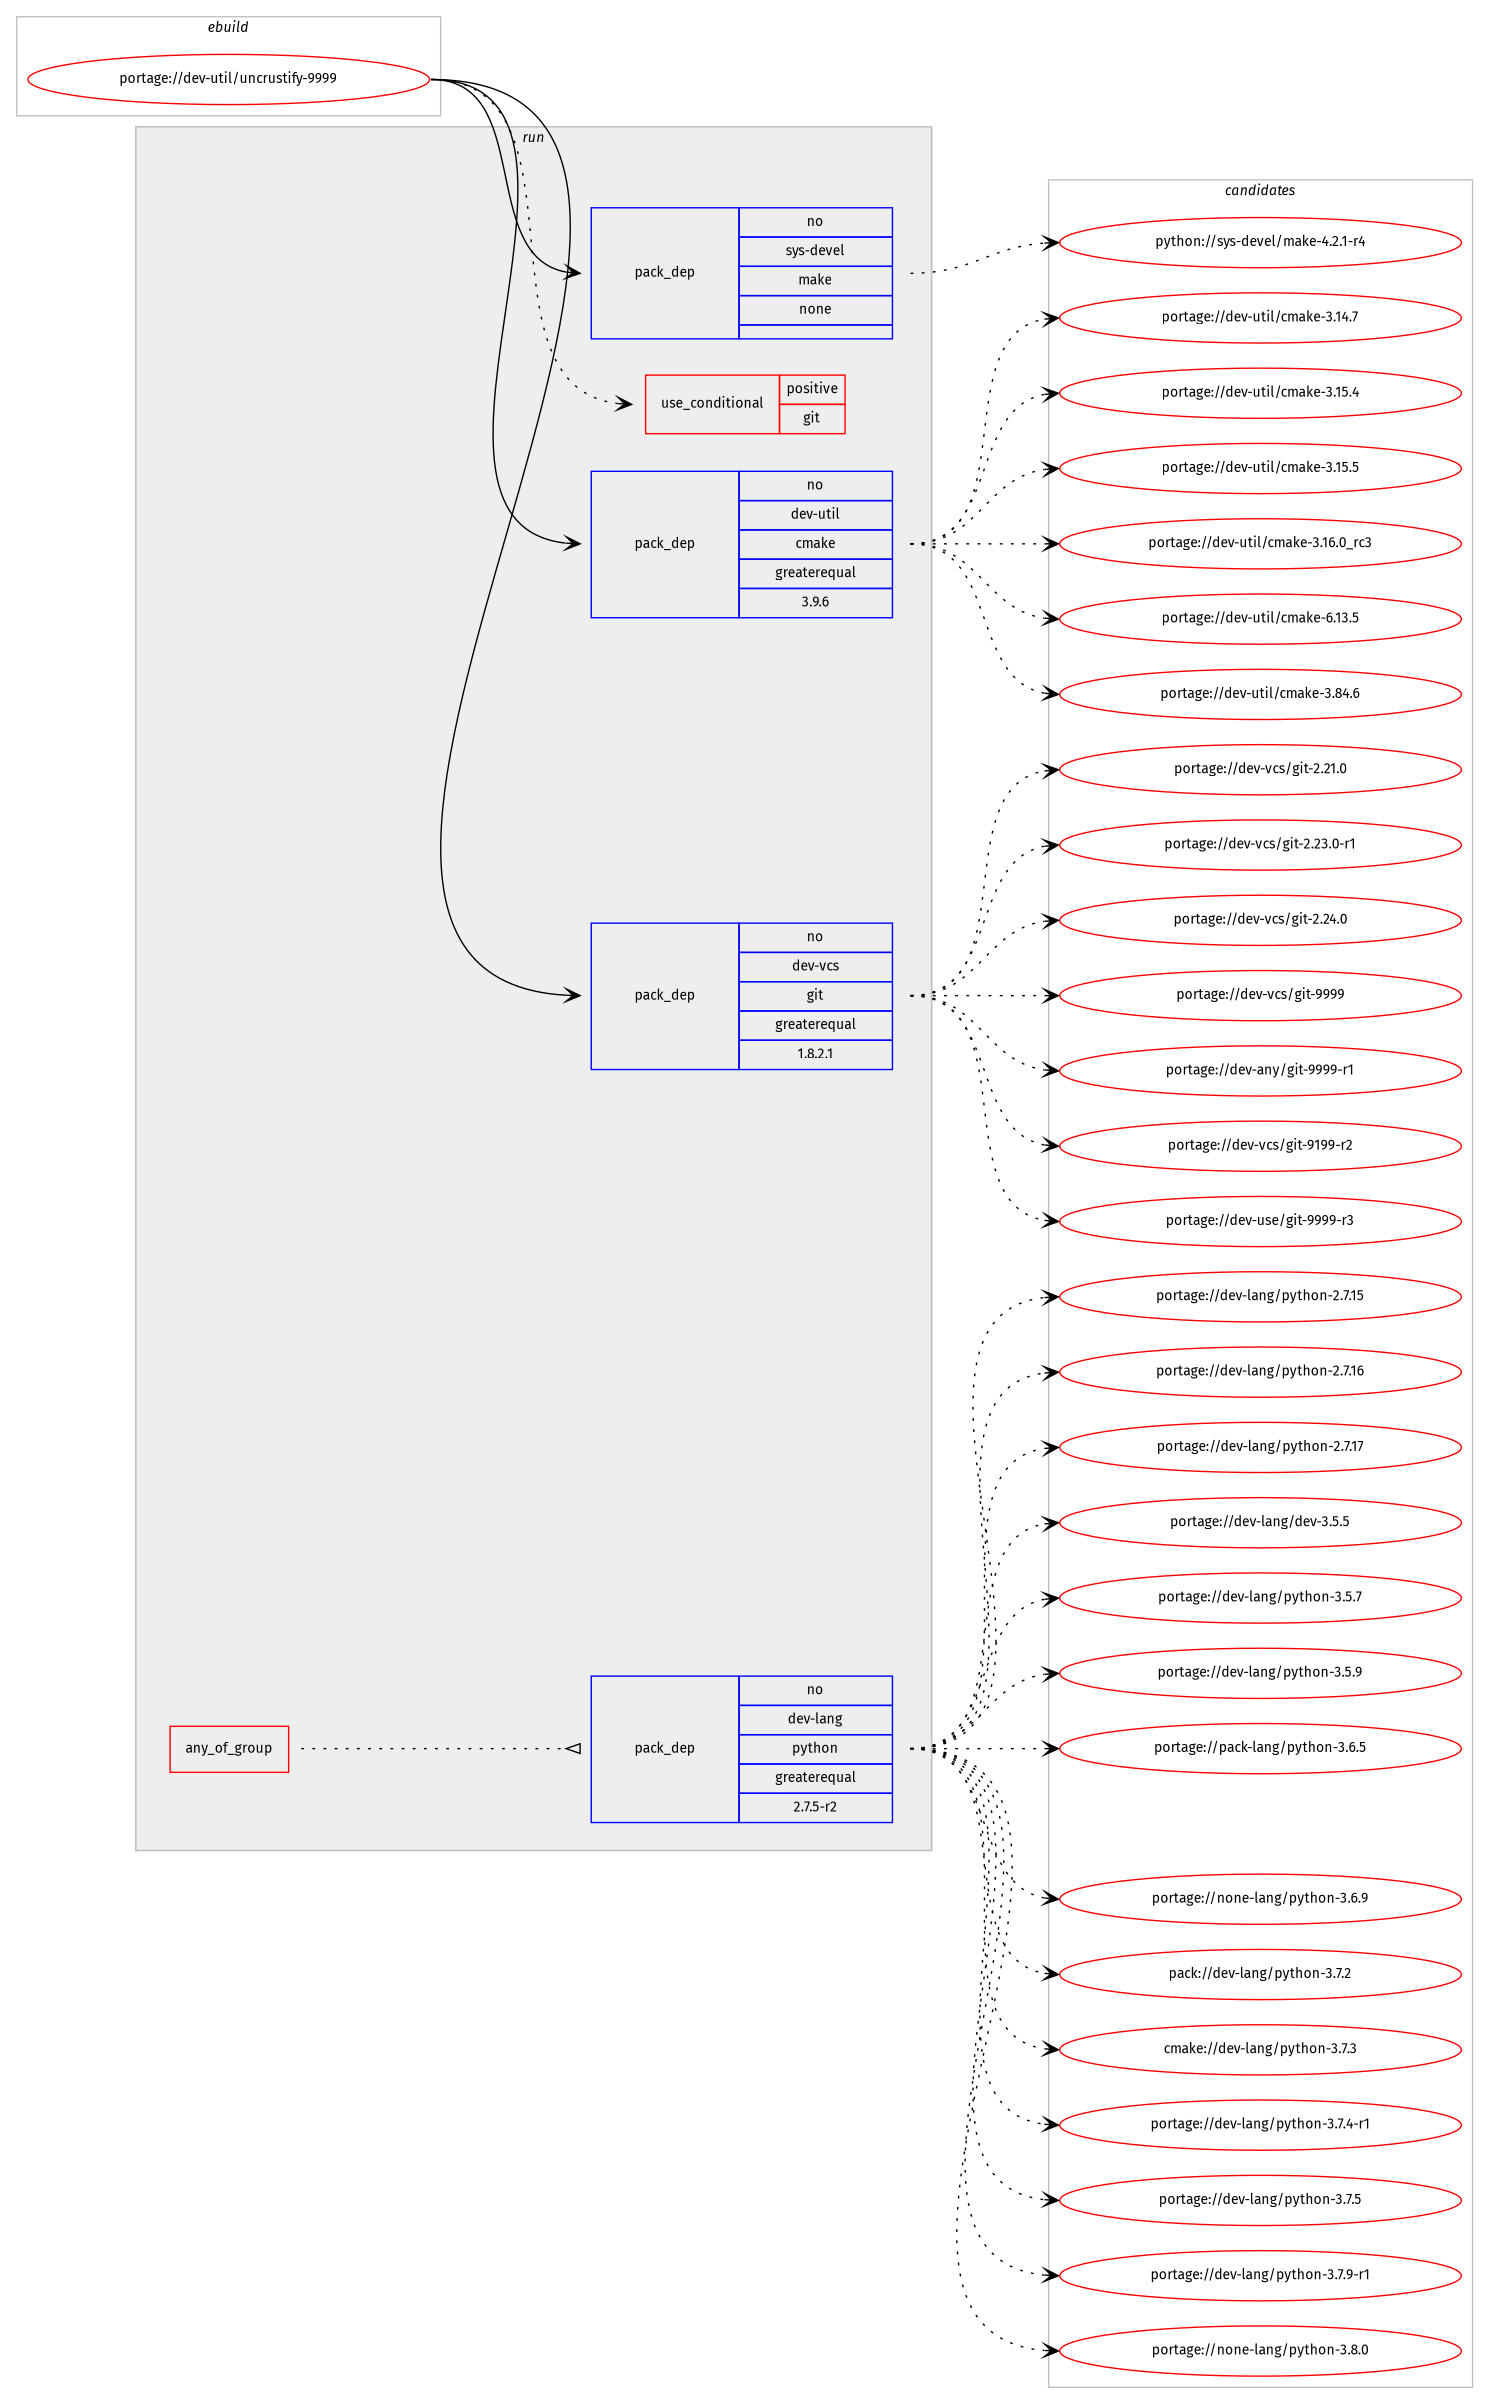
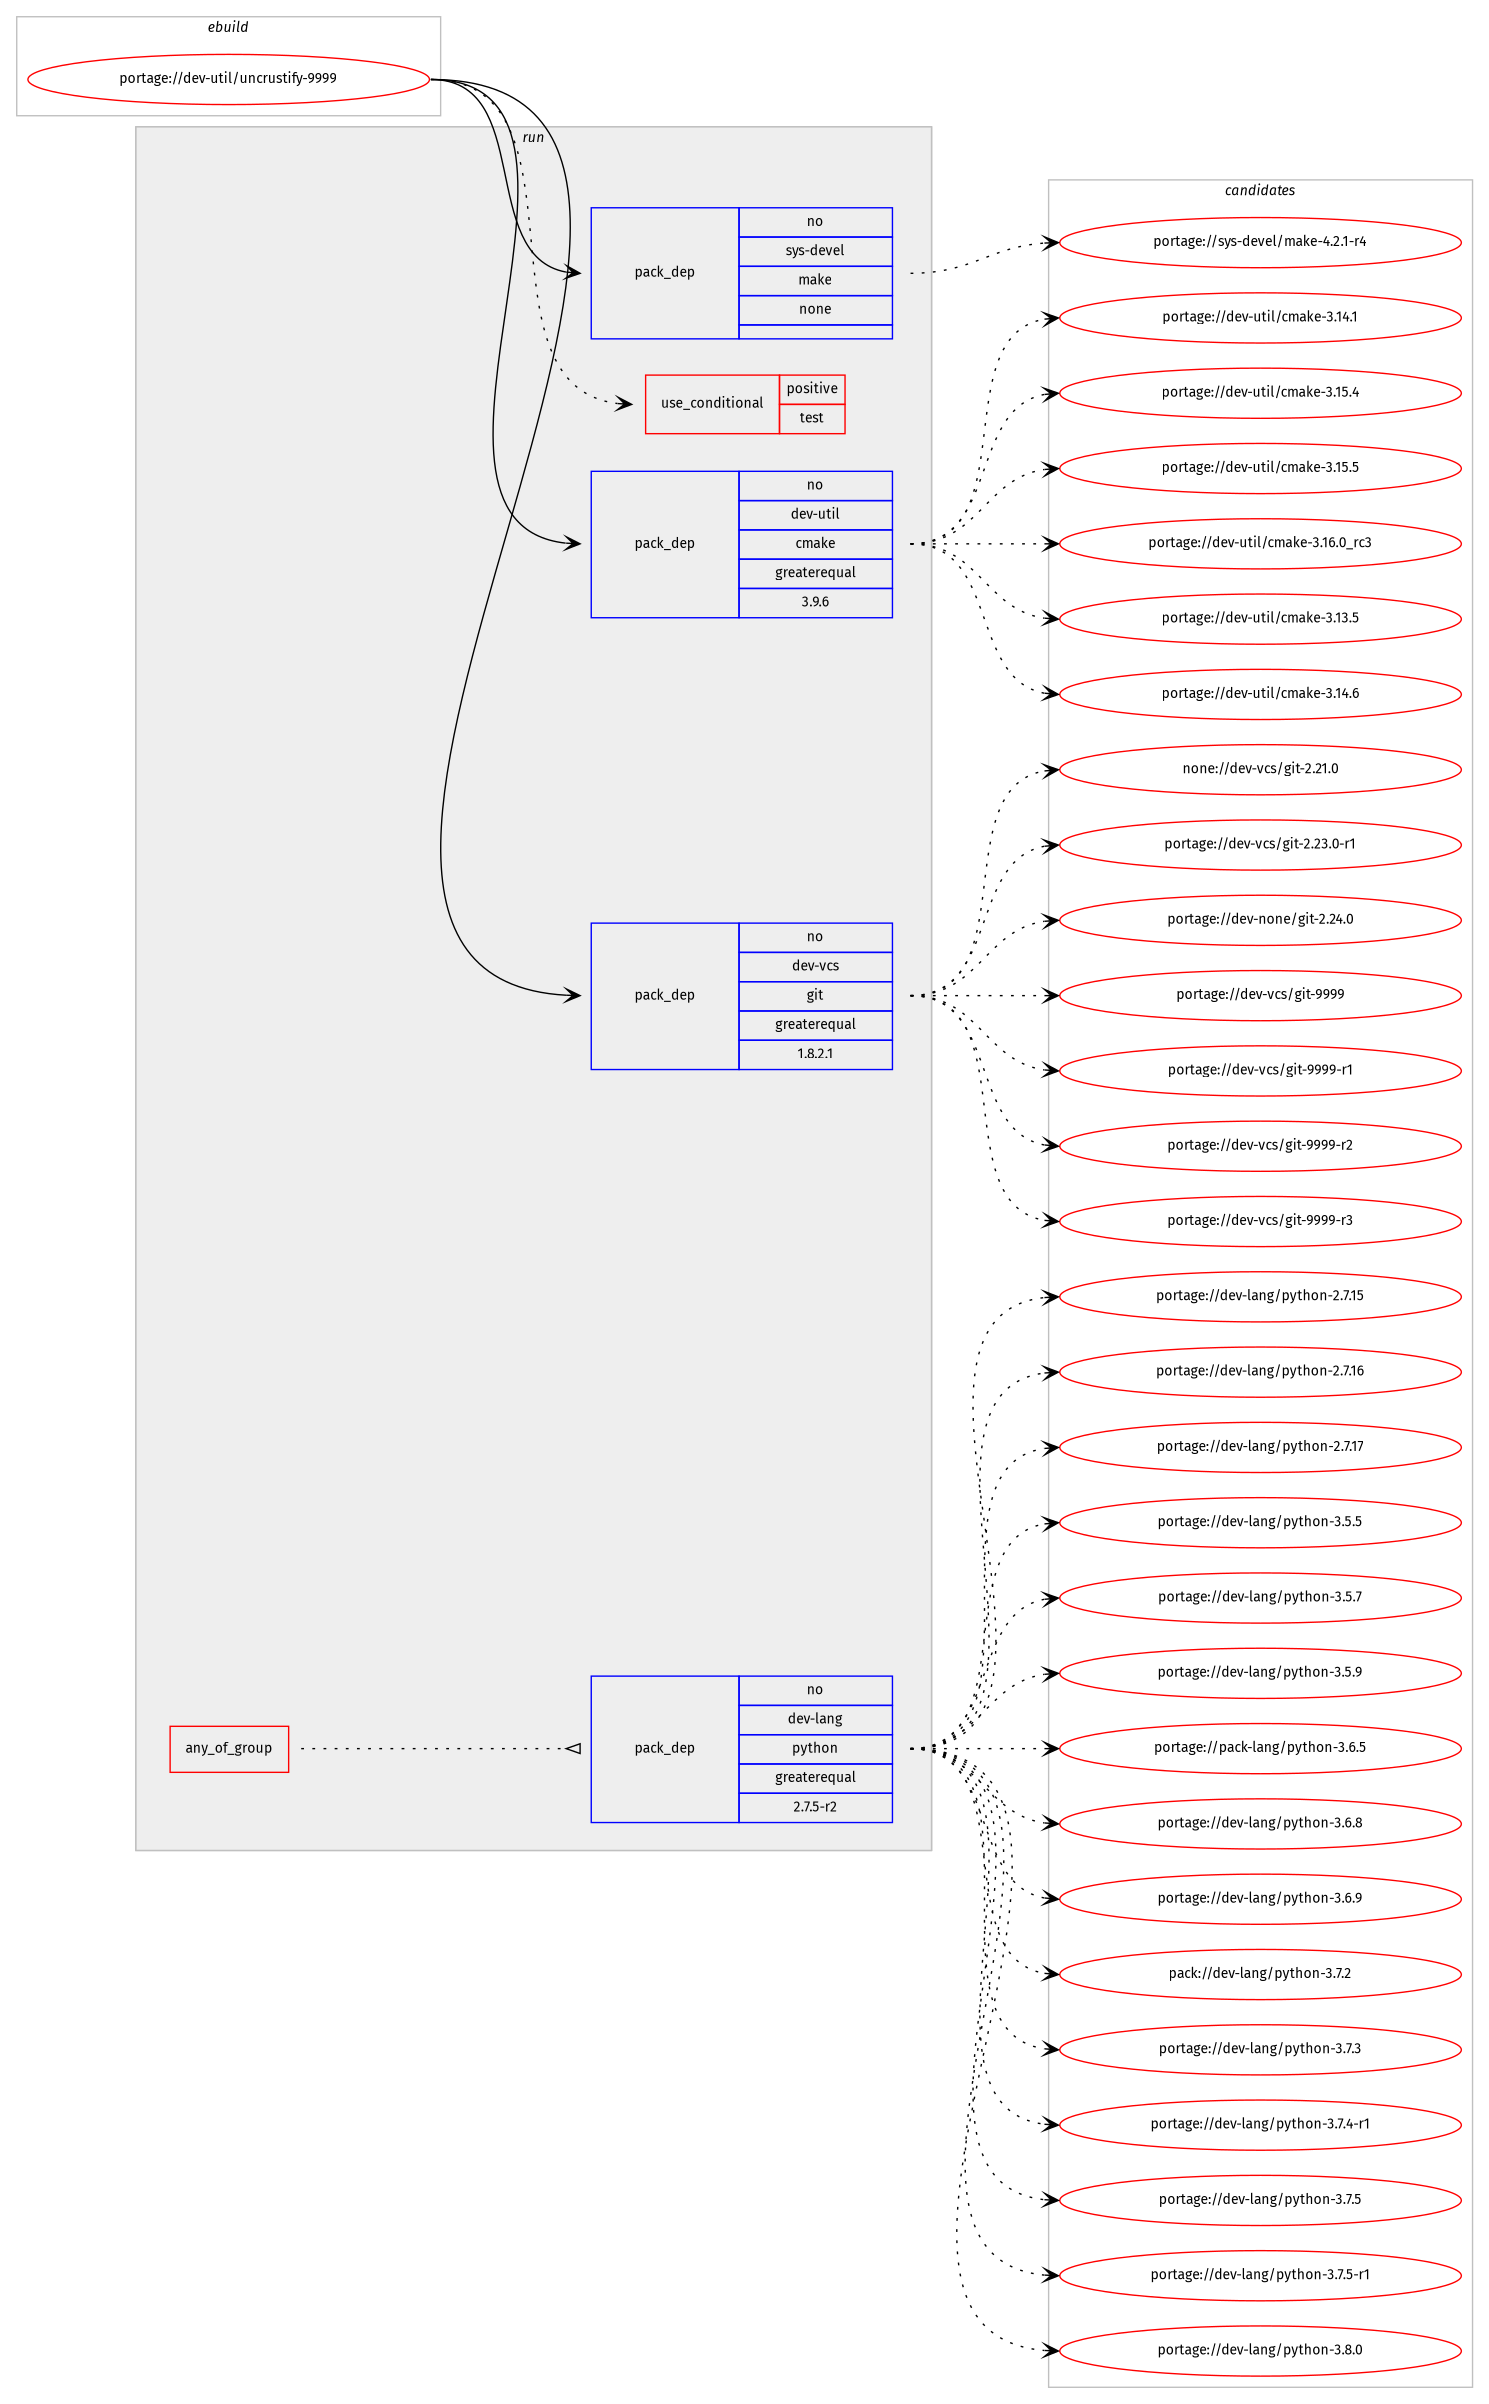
(1261, 243) -> (1261, 243)
(1261, 318) -> (1261, 318)
(812, 418) -> (812, 418)
(1261, 619) -> (1261, 619)
(1261, 694) -> (1261, 694)
(1261, 770) -> (1261, 770)
(1261, 920) -> (1261, 920)
(1261, 1071) -> (1261, 1071)
(1261, 1146) -> (1261, 1146)
(1261, 1222) -> (1261, 1222)
(1261, 1523) -> (1261, 1523)
none -> (1261, 1824)
(1261, 1899) -> (1261, 1899)
(1261, 2050) -> (1261, 2050)
(1261, 2276) -> (1261, 2276)
(1261, 2351) -> (1261, 2351)
